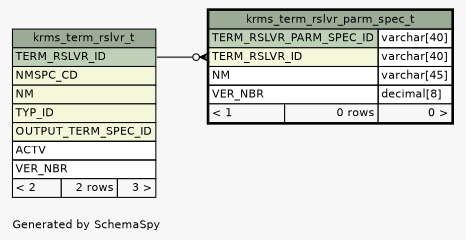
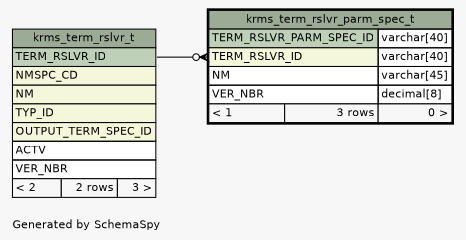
(356, 113) -> (356, 113)
